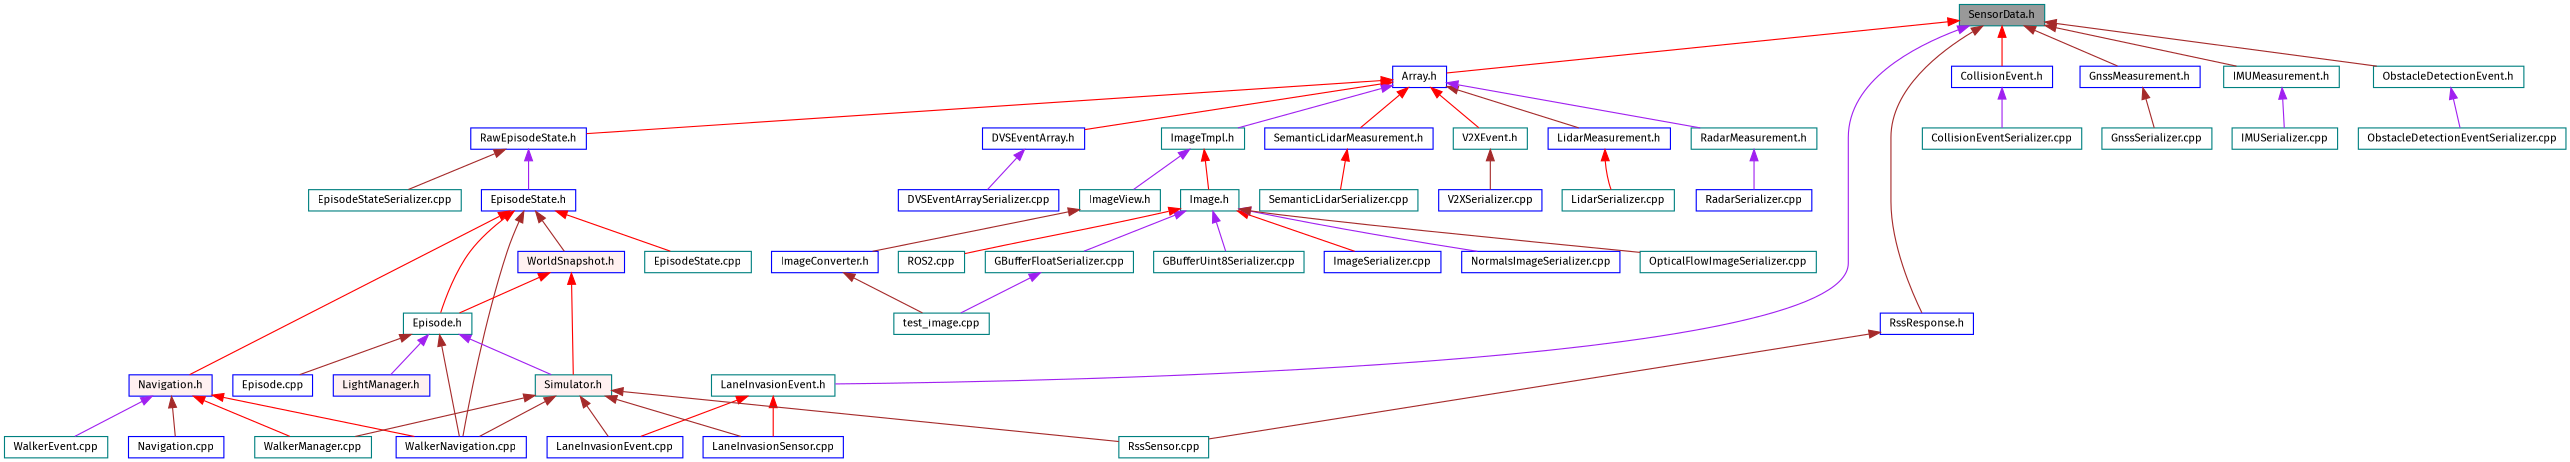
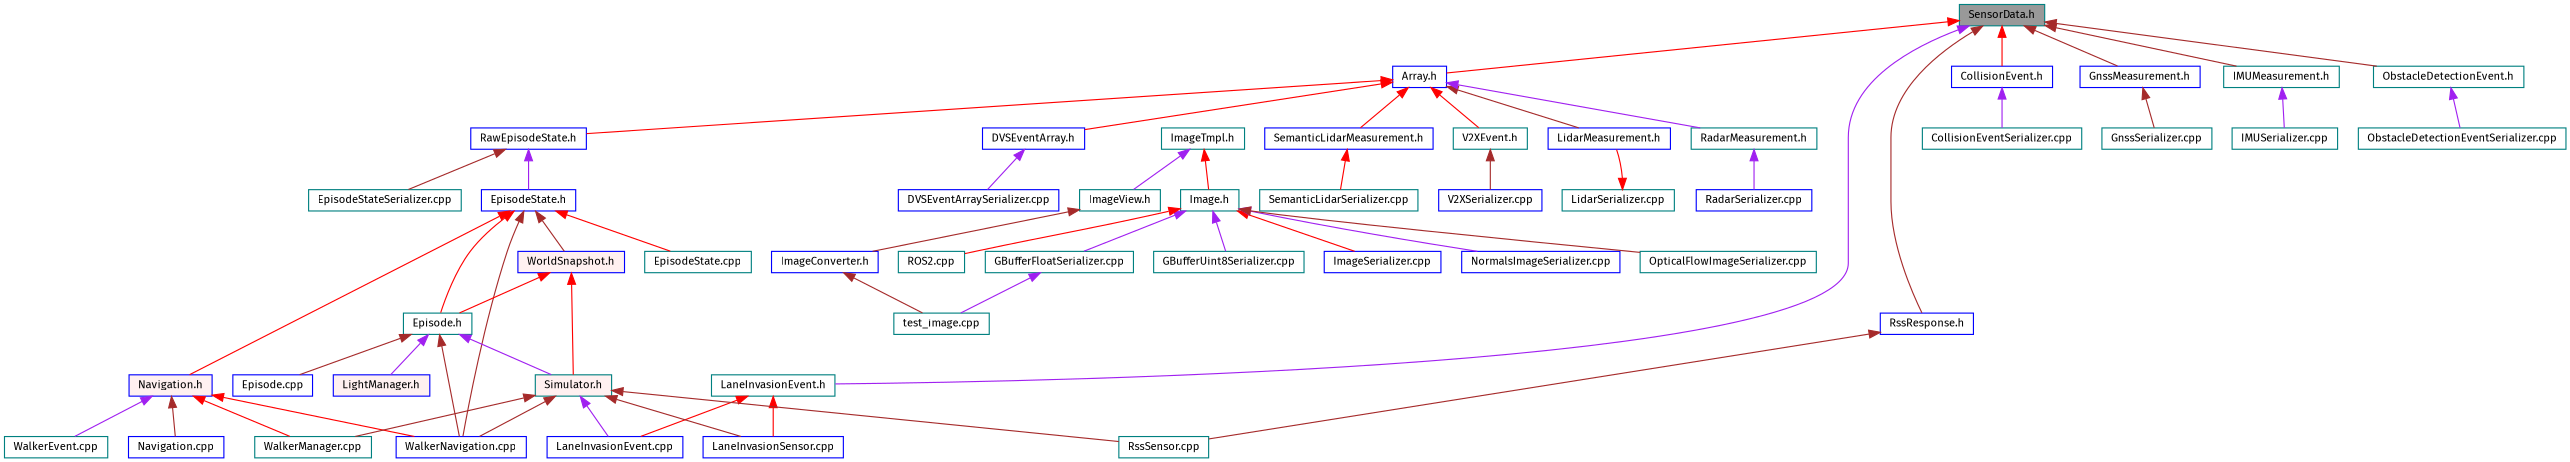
(1310, 108) -> none
(1607, 175) -> (1620, 164)
(598, 421) -> (598, 421)
